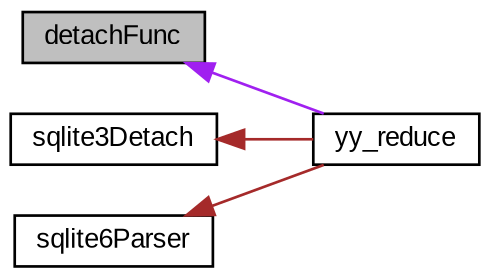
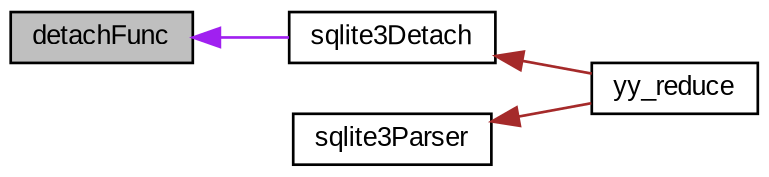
(268, 93) -> (255, 37)
(114, 241) -> (392, 139)
